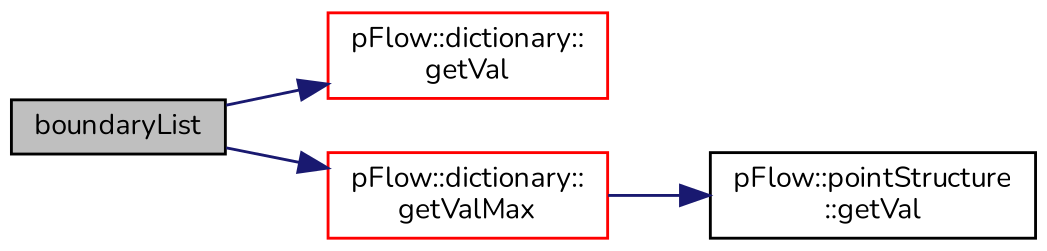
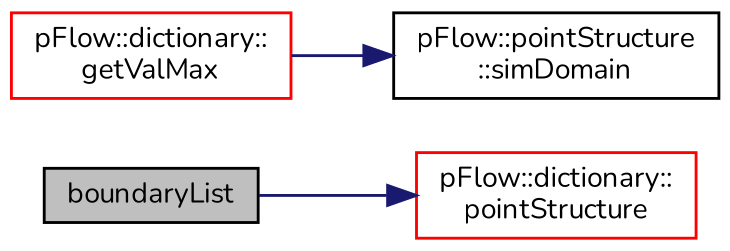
(468, 56) -> (556, 195)
(263, 155) -> none
(873, 195) -> (556, 56)
